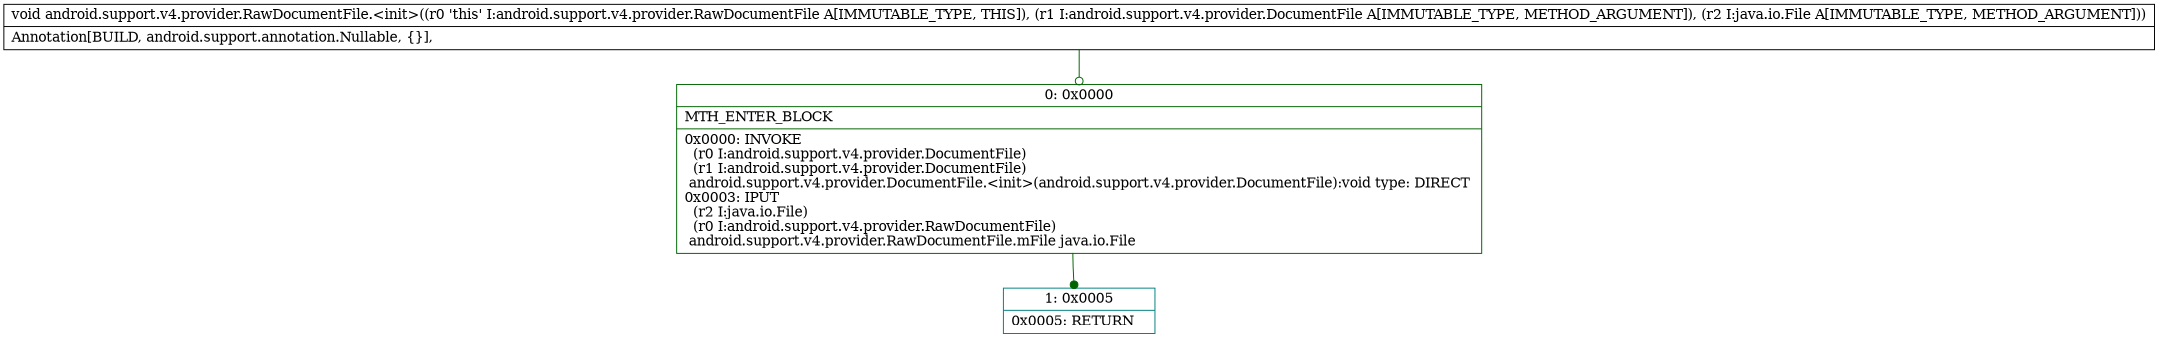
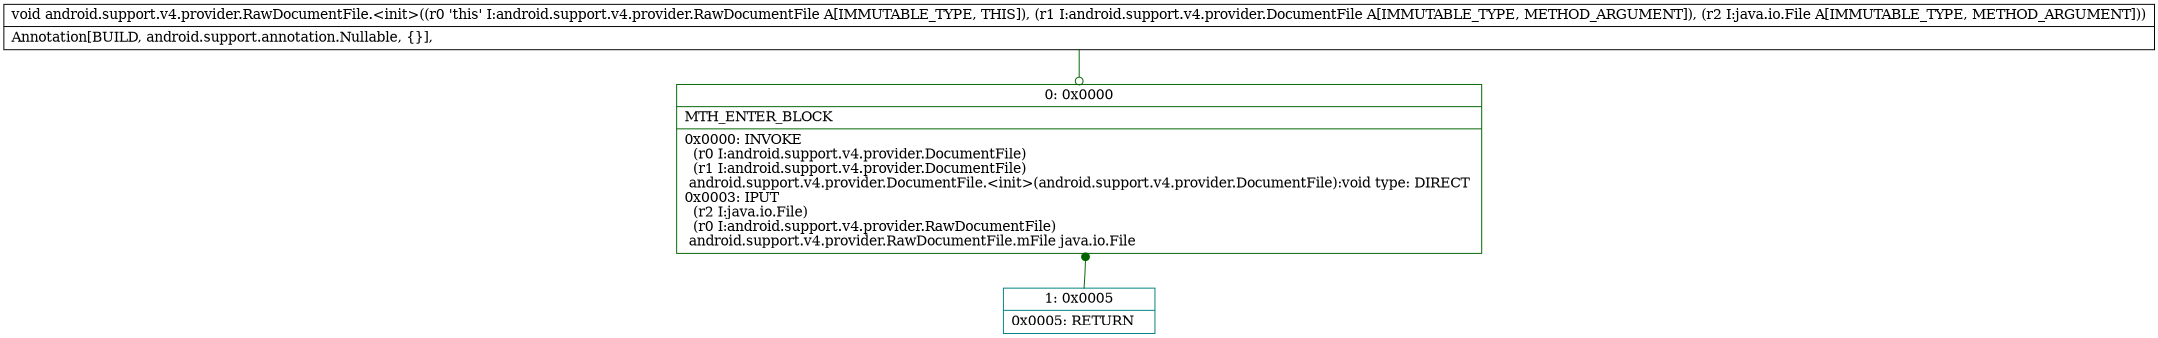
(1073, 267) -> (1085, 275)
